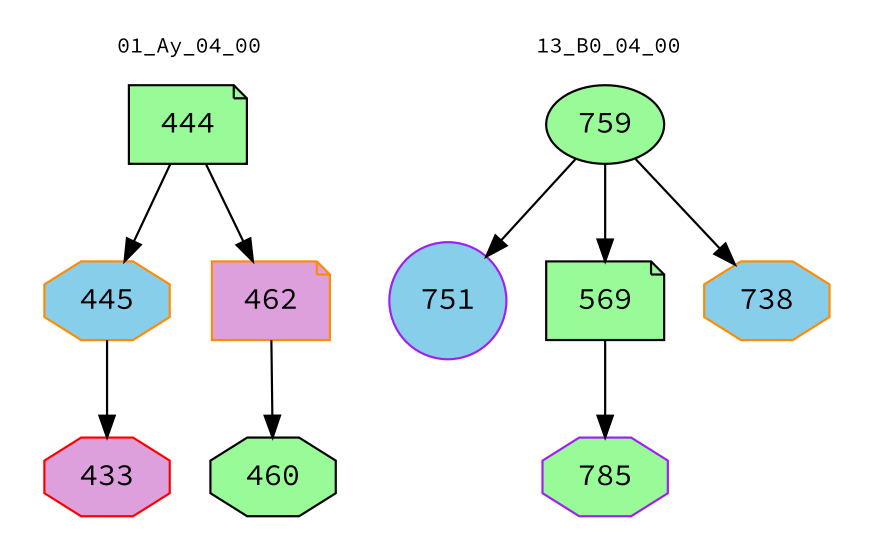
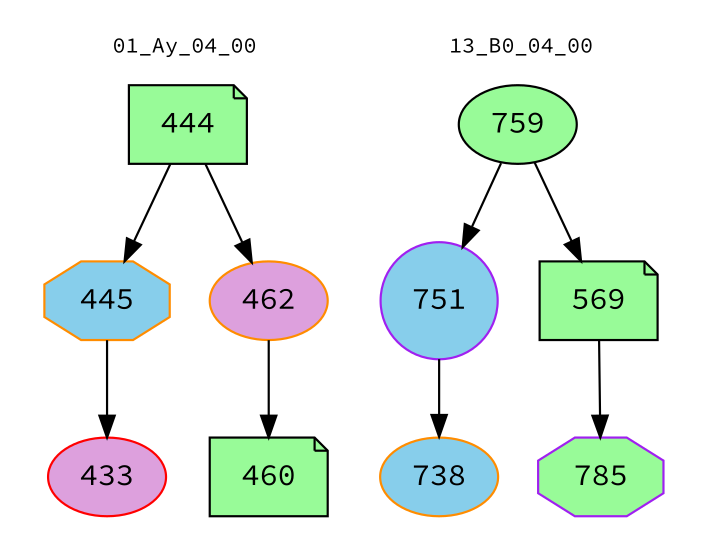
(678, 204) -> (439, 387)
(271, 301) -> (269, 301)
(767, 301) -> (439, 477)
(107, 477) -> (107, 477)
(273, 477) -> (269, 477)
